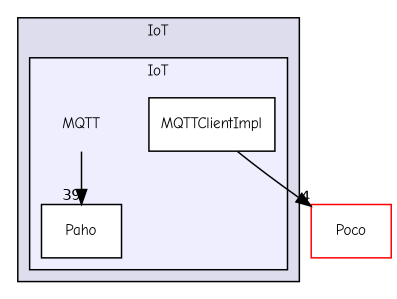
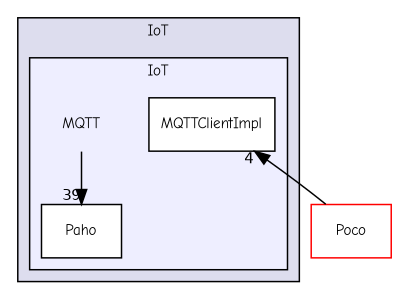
(268, 175) -> (308, 191)
